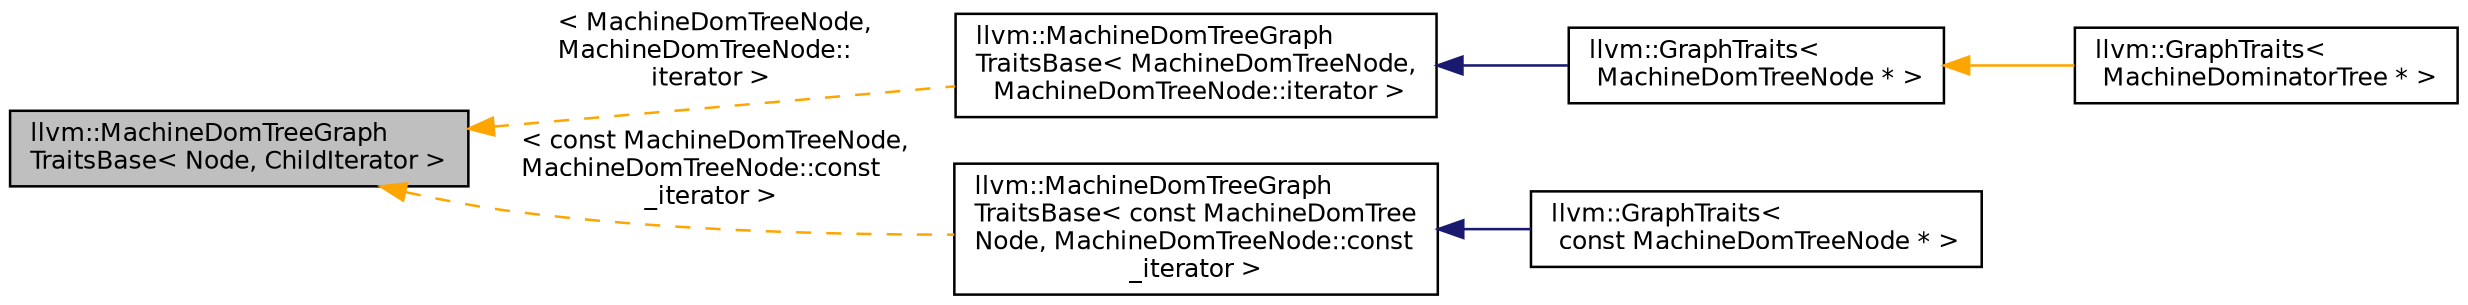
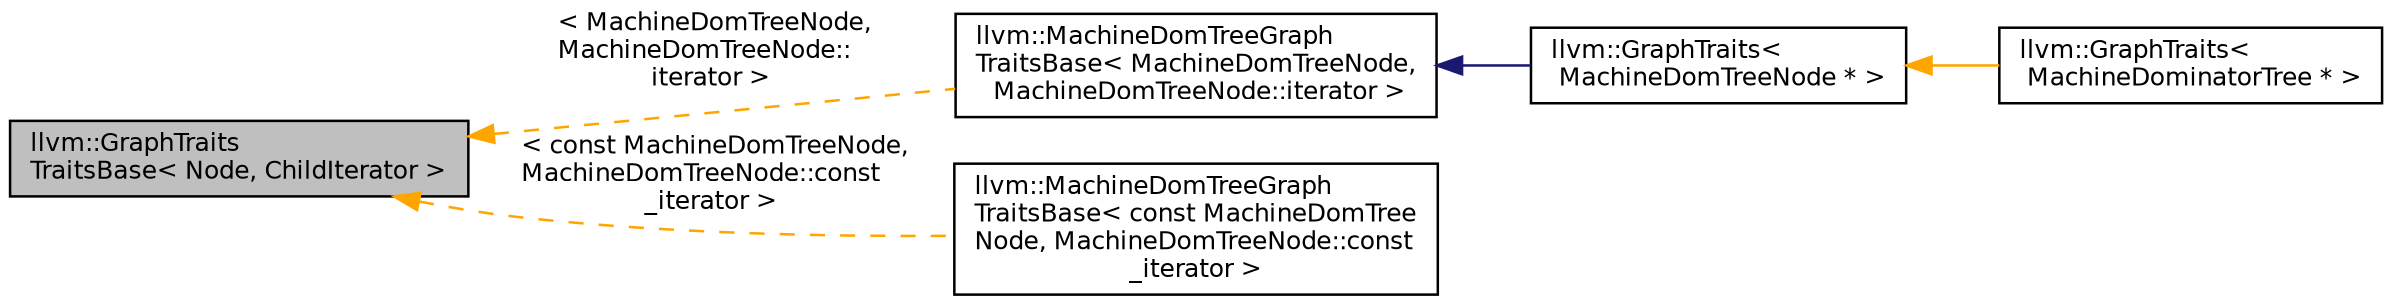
(239, 149) -> (239, 159)
(1756, 229) -> none
